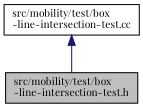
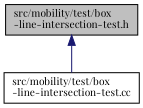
(72, 59) -> (72, 59)
